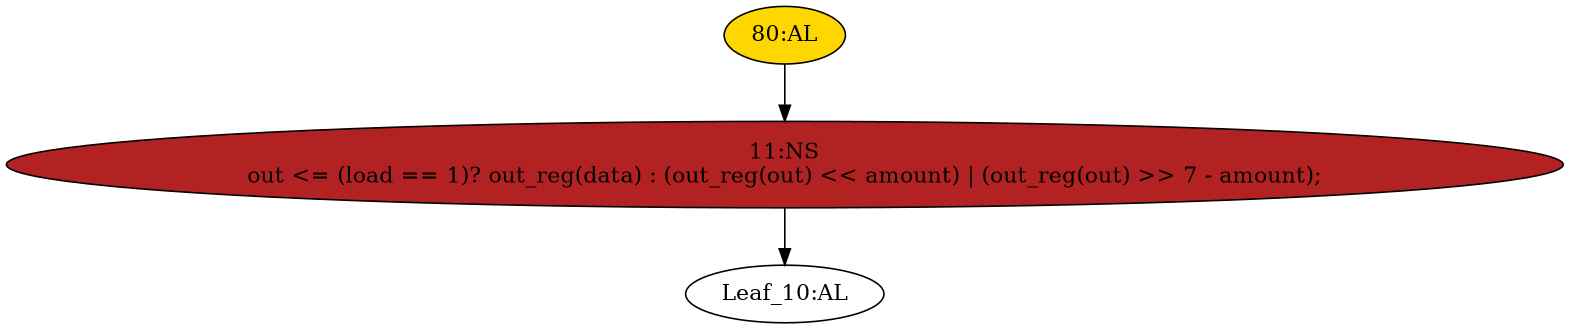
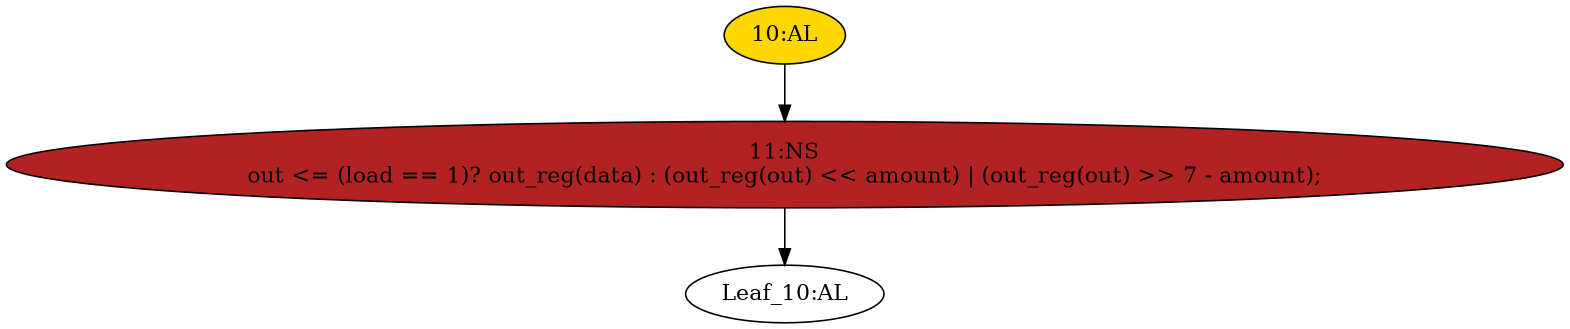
(785, 35) -> (785, 35)
